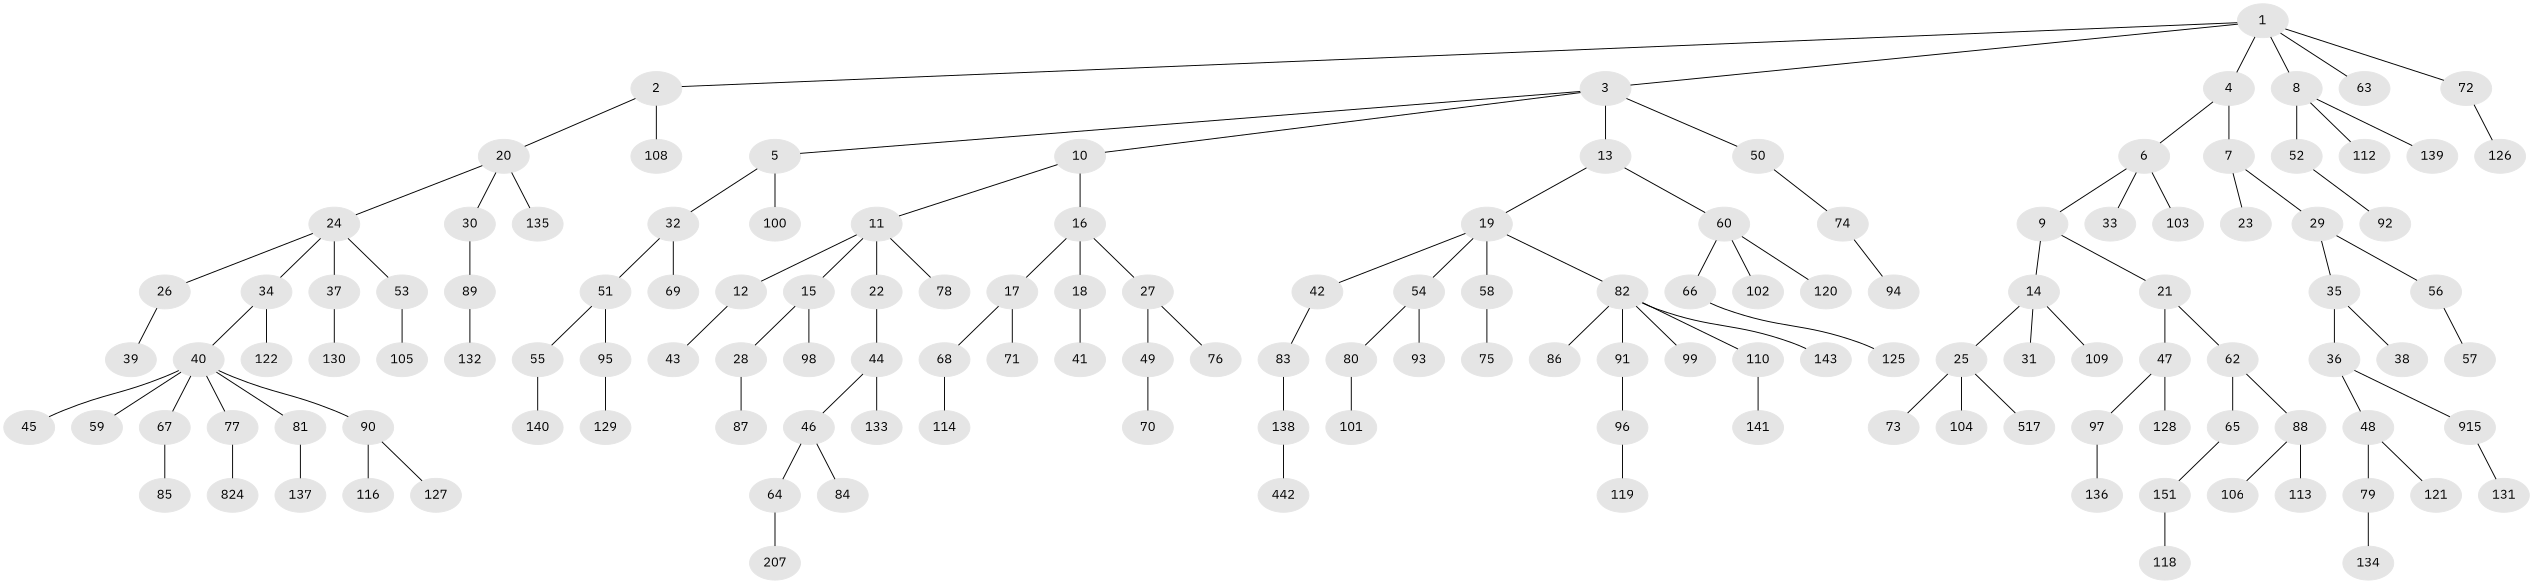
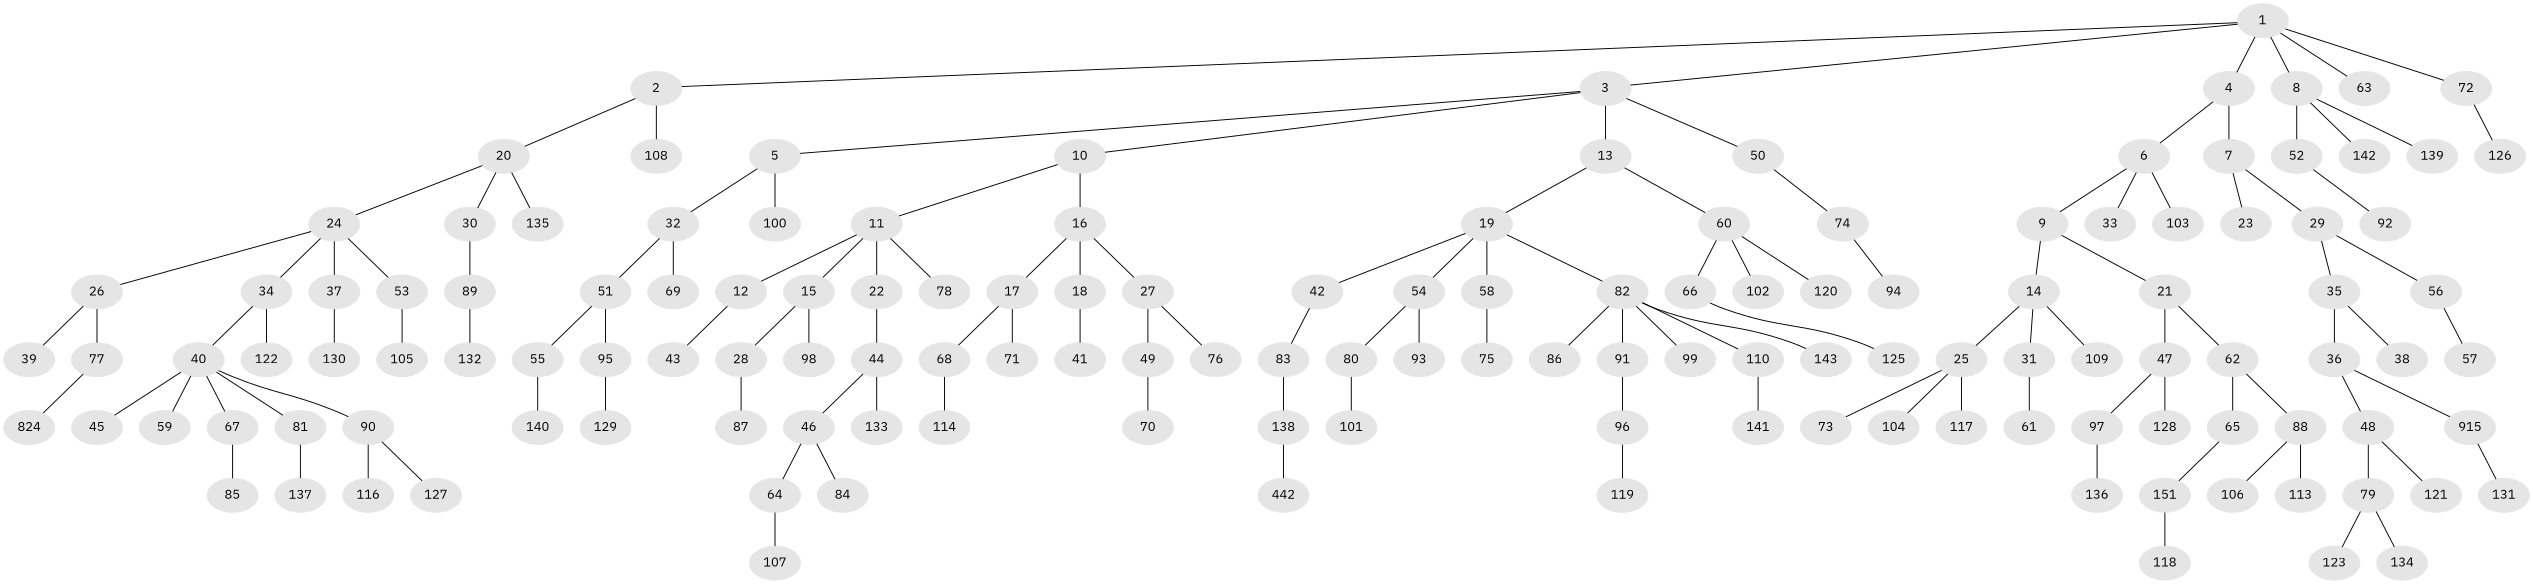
(2365, 156) -> (2365, 156)
(216, 394) -> (97, 326)
(2029, 428) -> (1961, 428)
none -> (2029, 428)
(775, 563) -> (775, 563)
none -> (2334, 563)
